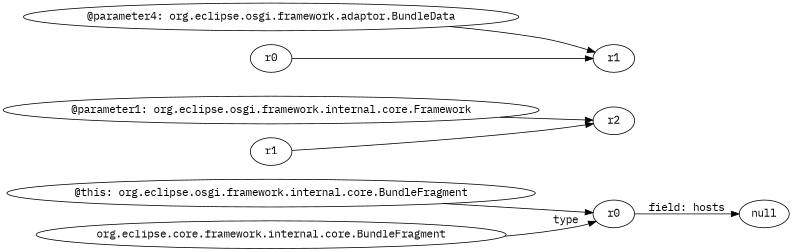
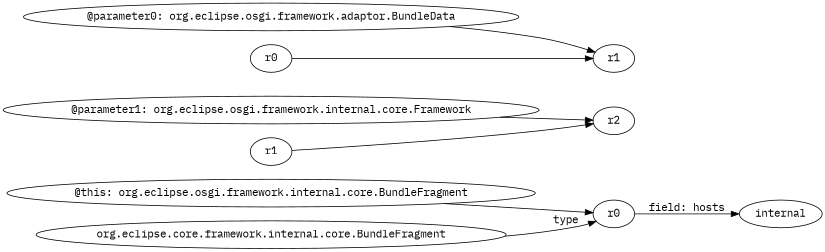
(271, 17) -> (271, 17)
(764, 214) -> (781, 214)
